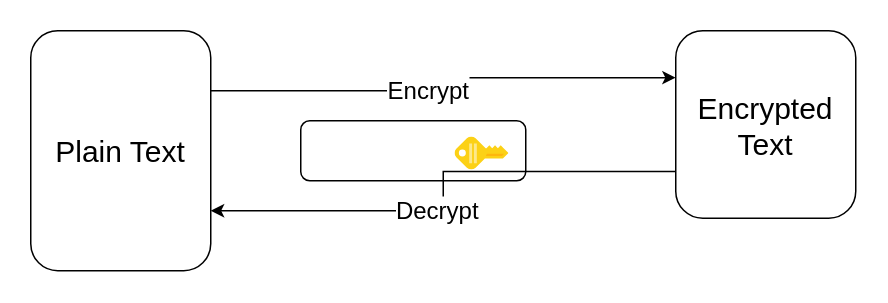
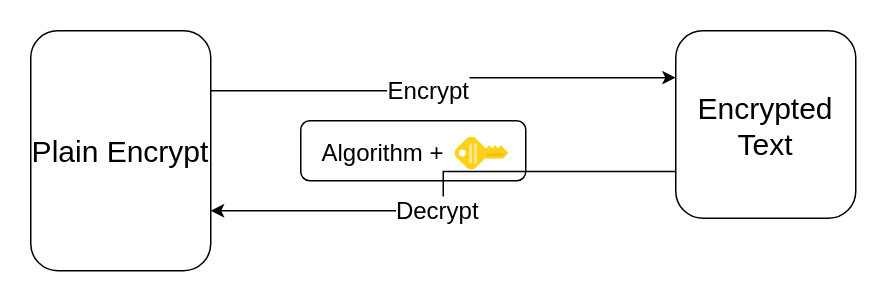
(121, 151) -> (121, 151)
none -> (383, 152)
